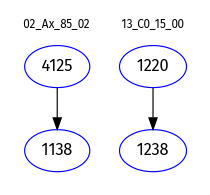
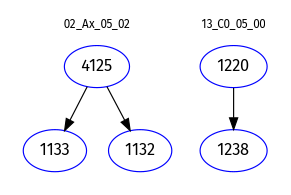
(57, 25) -> (98, 25)
(153, 25) -> (234, 25)
none -> (55, 151)
(57, 151) -> (140, 151)
